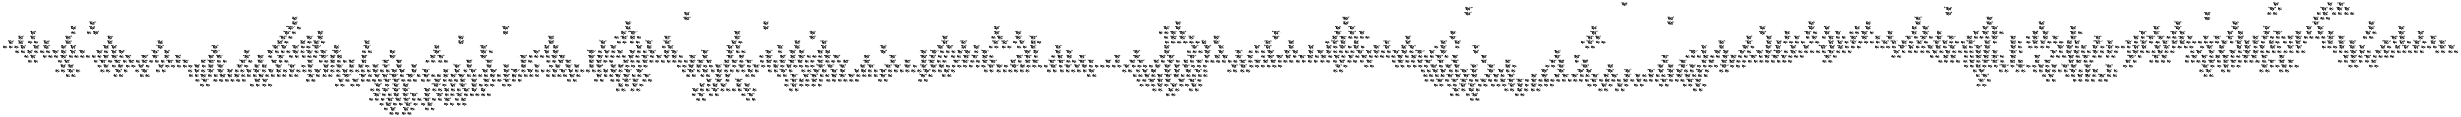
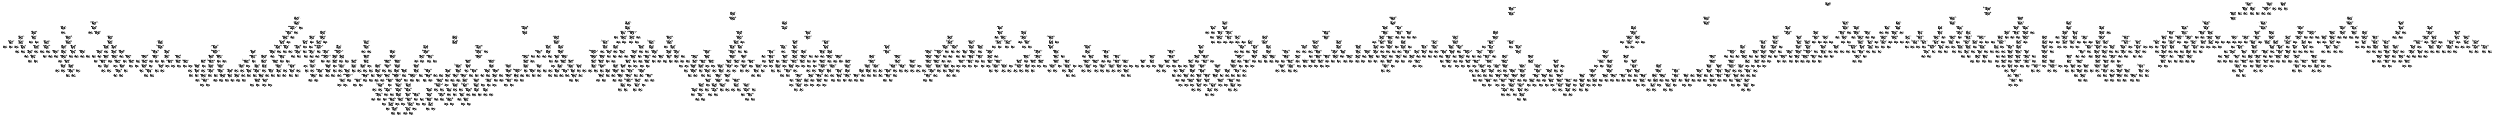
none -> (1056, 57)
(1725, 57) -> none
